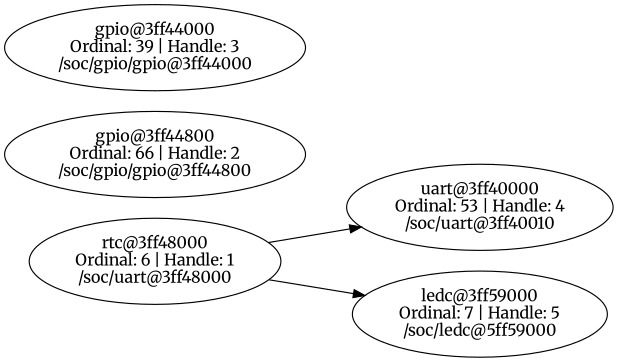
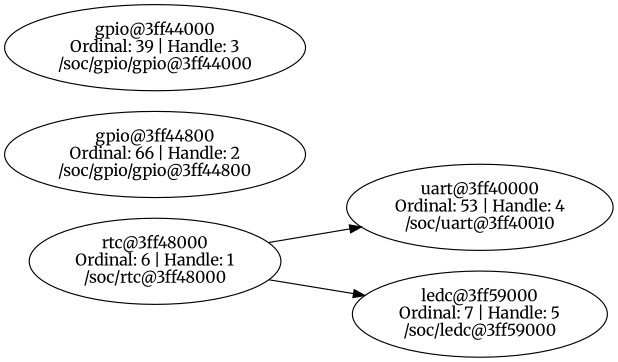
(155, 261) -> (155, 261)
(480, 314) -> (480, 314)
